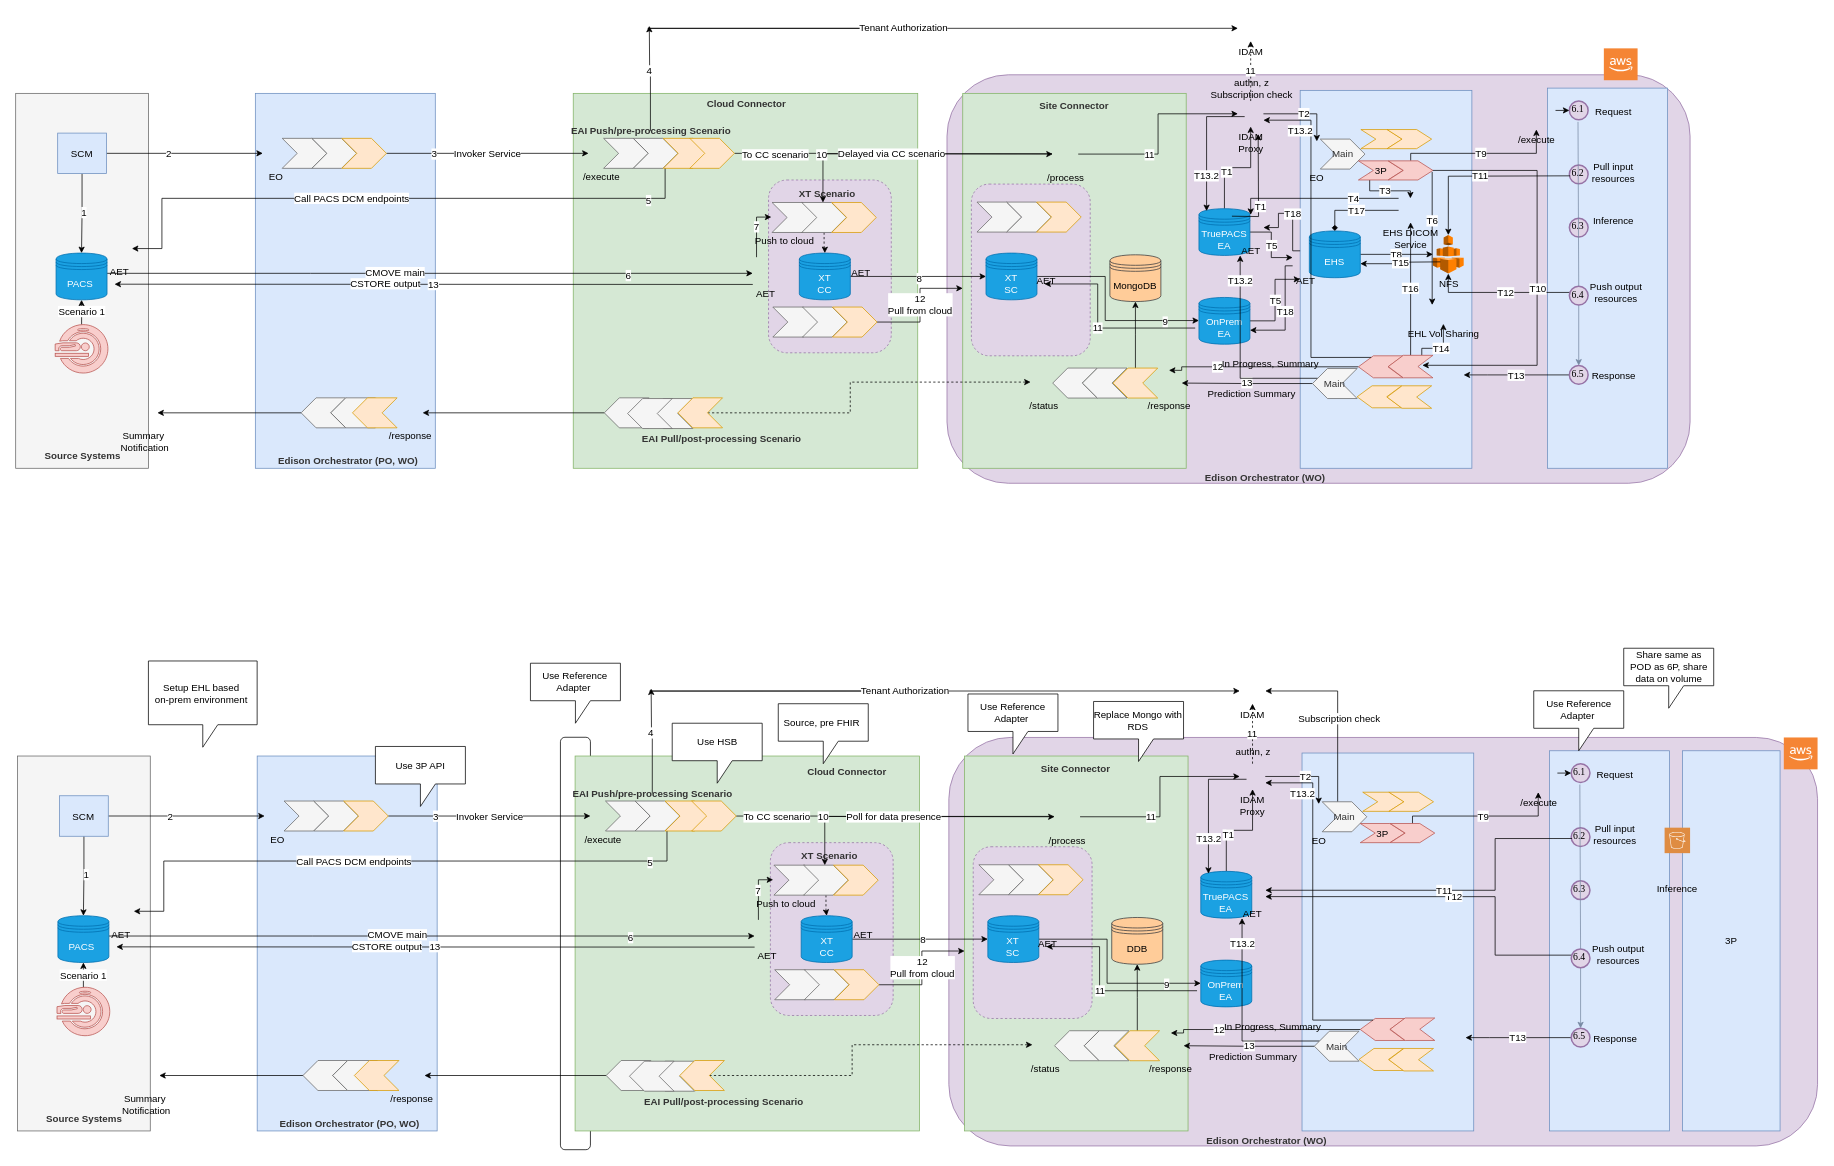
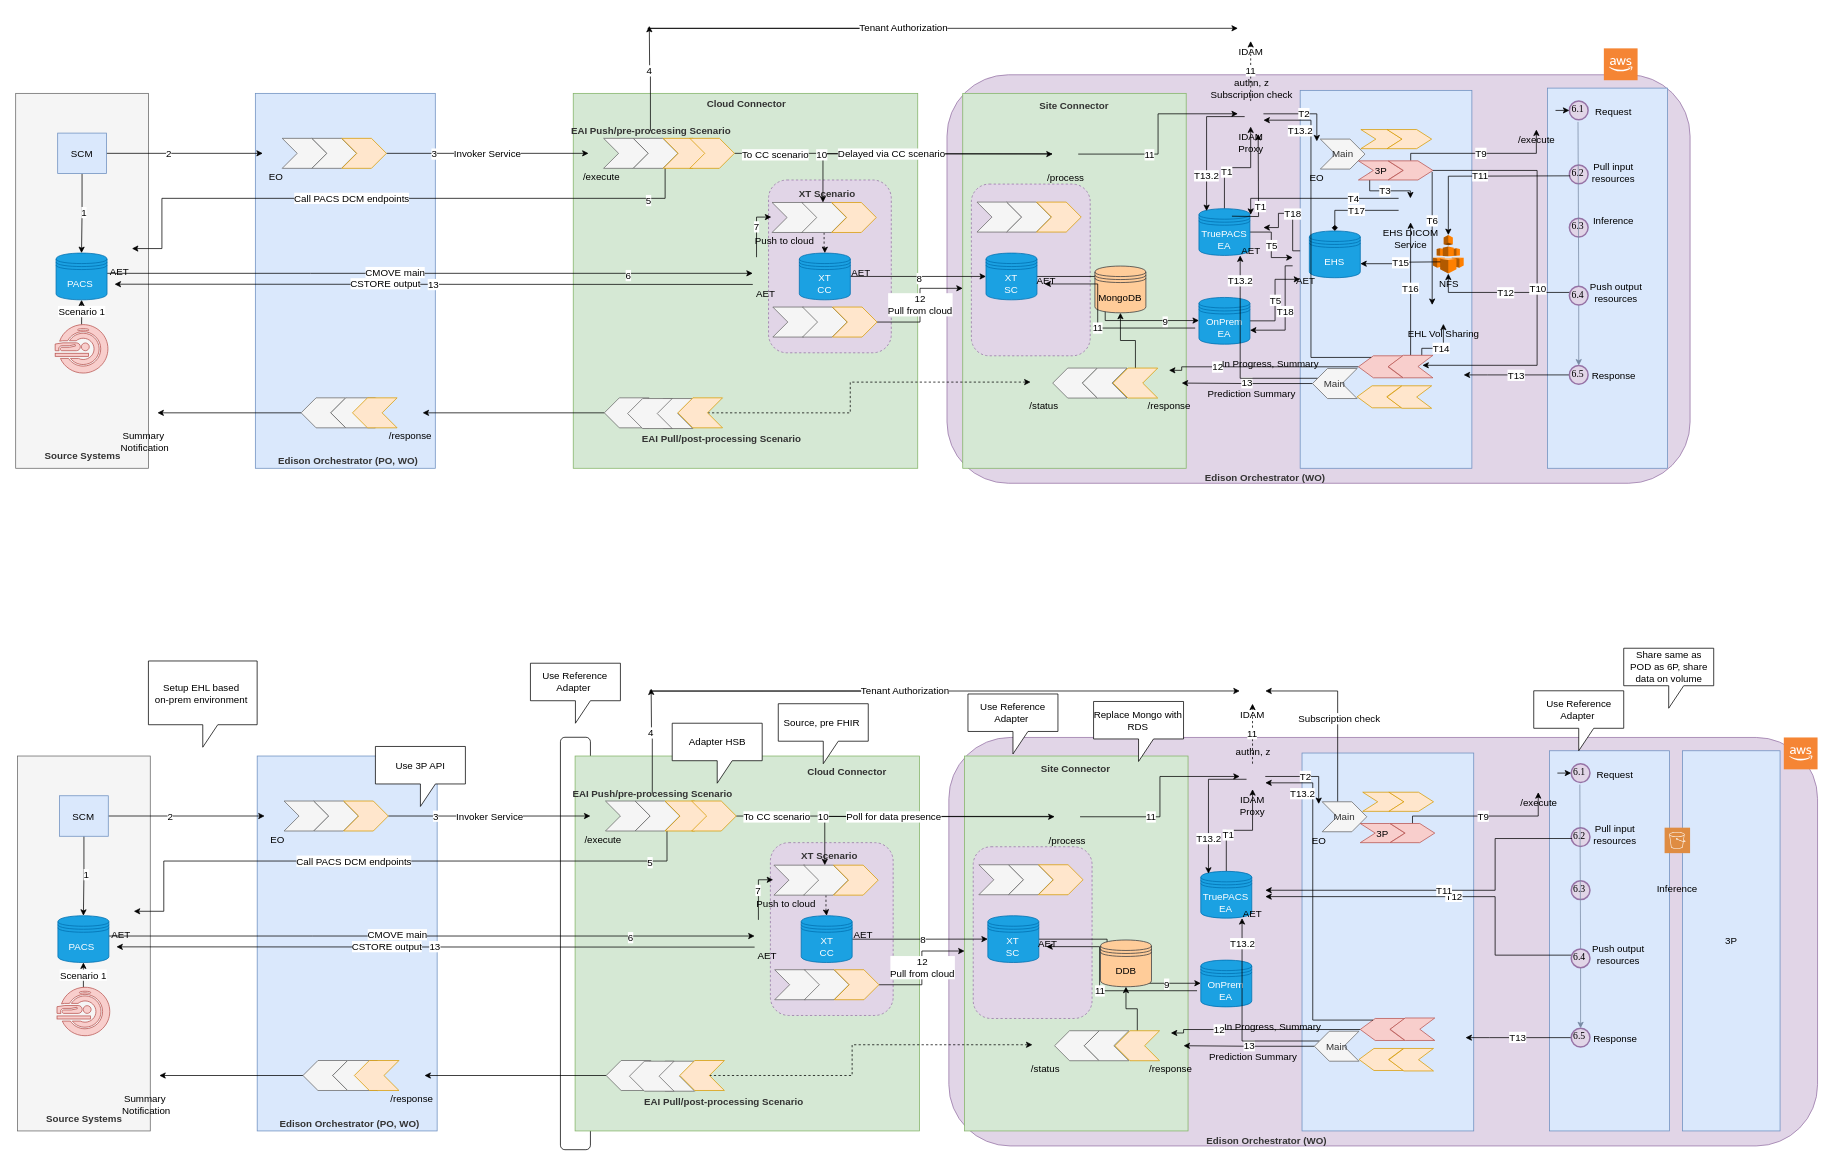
(1394, 254) -> none
(1135, 278) -> (1120, 290)
(717, 742) -> (717, 742)
(1137, 941) -> (1126, 964)
